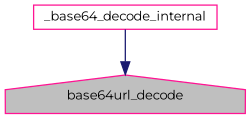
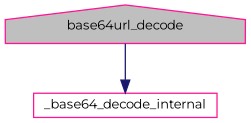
(125, 45) -> (125, 62)
